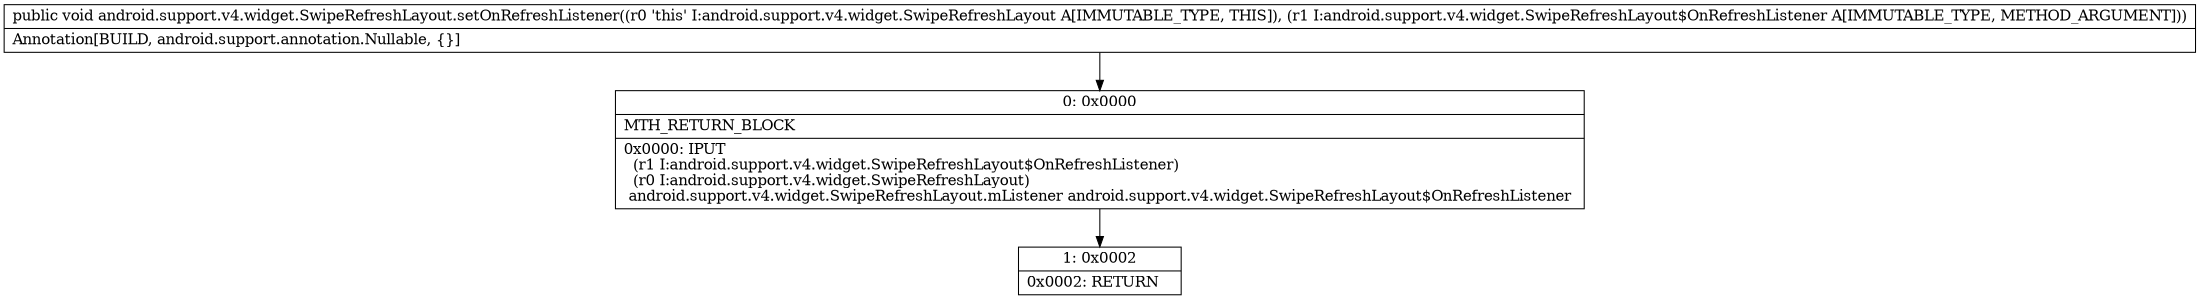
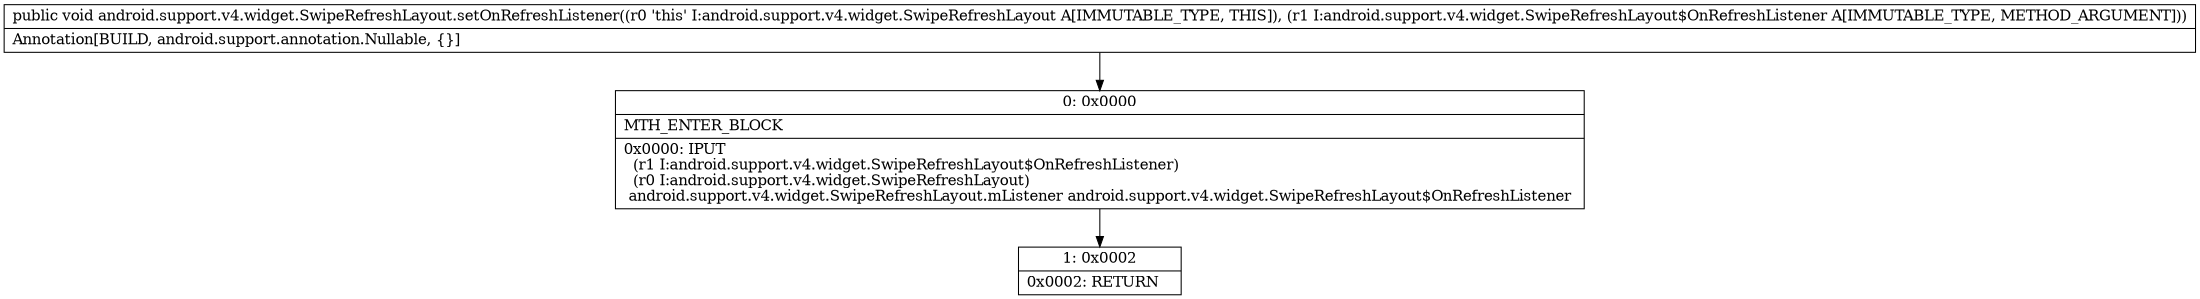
(710, 126) -> (704, 126)
